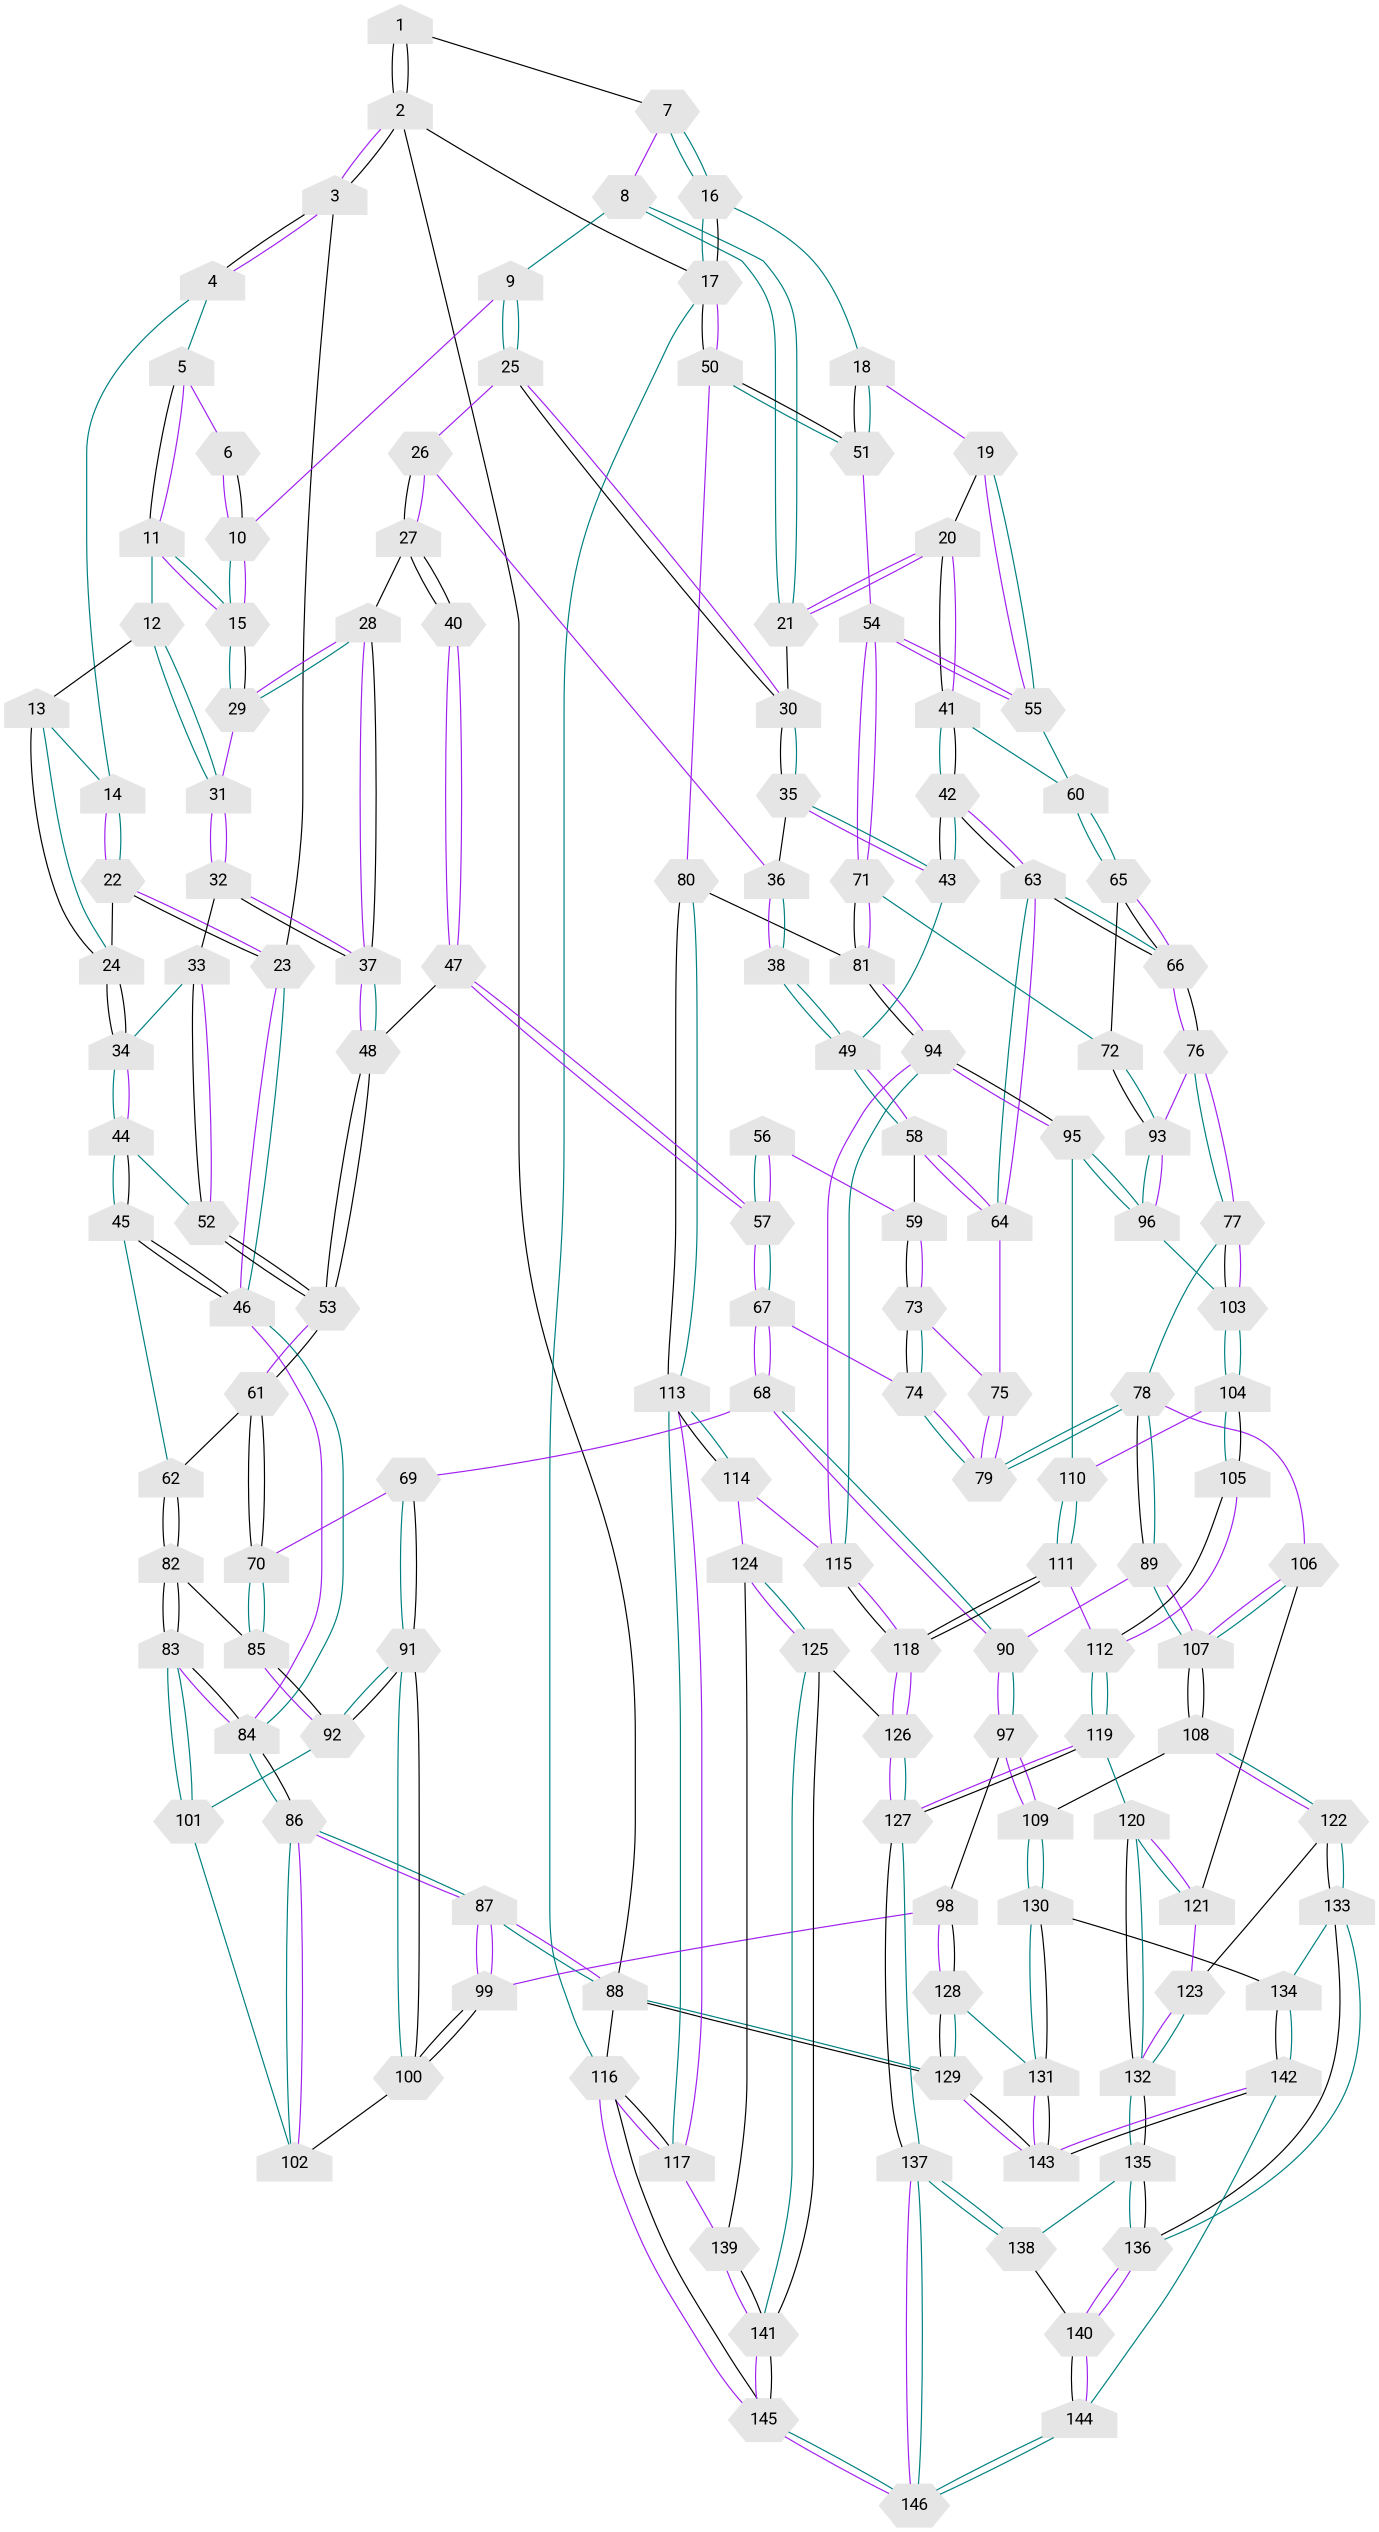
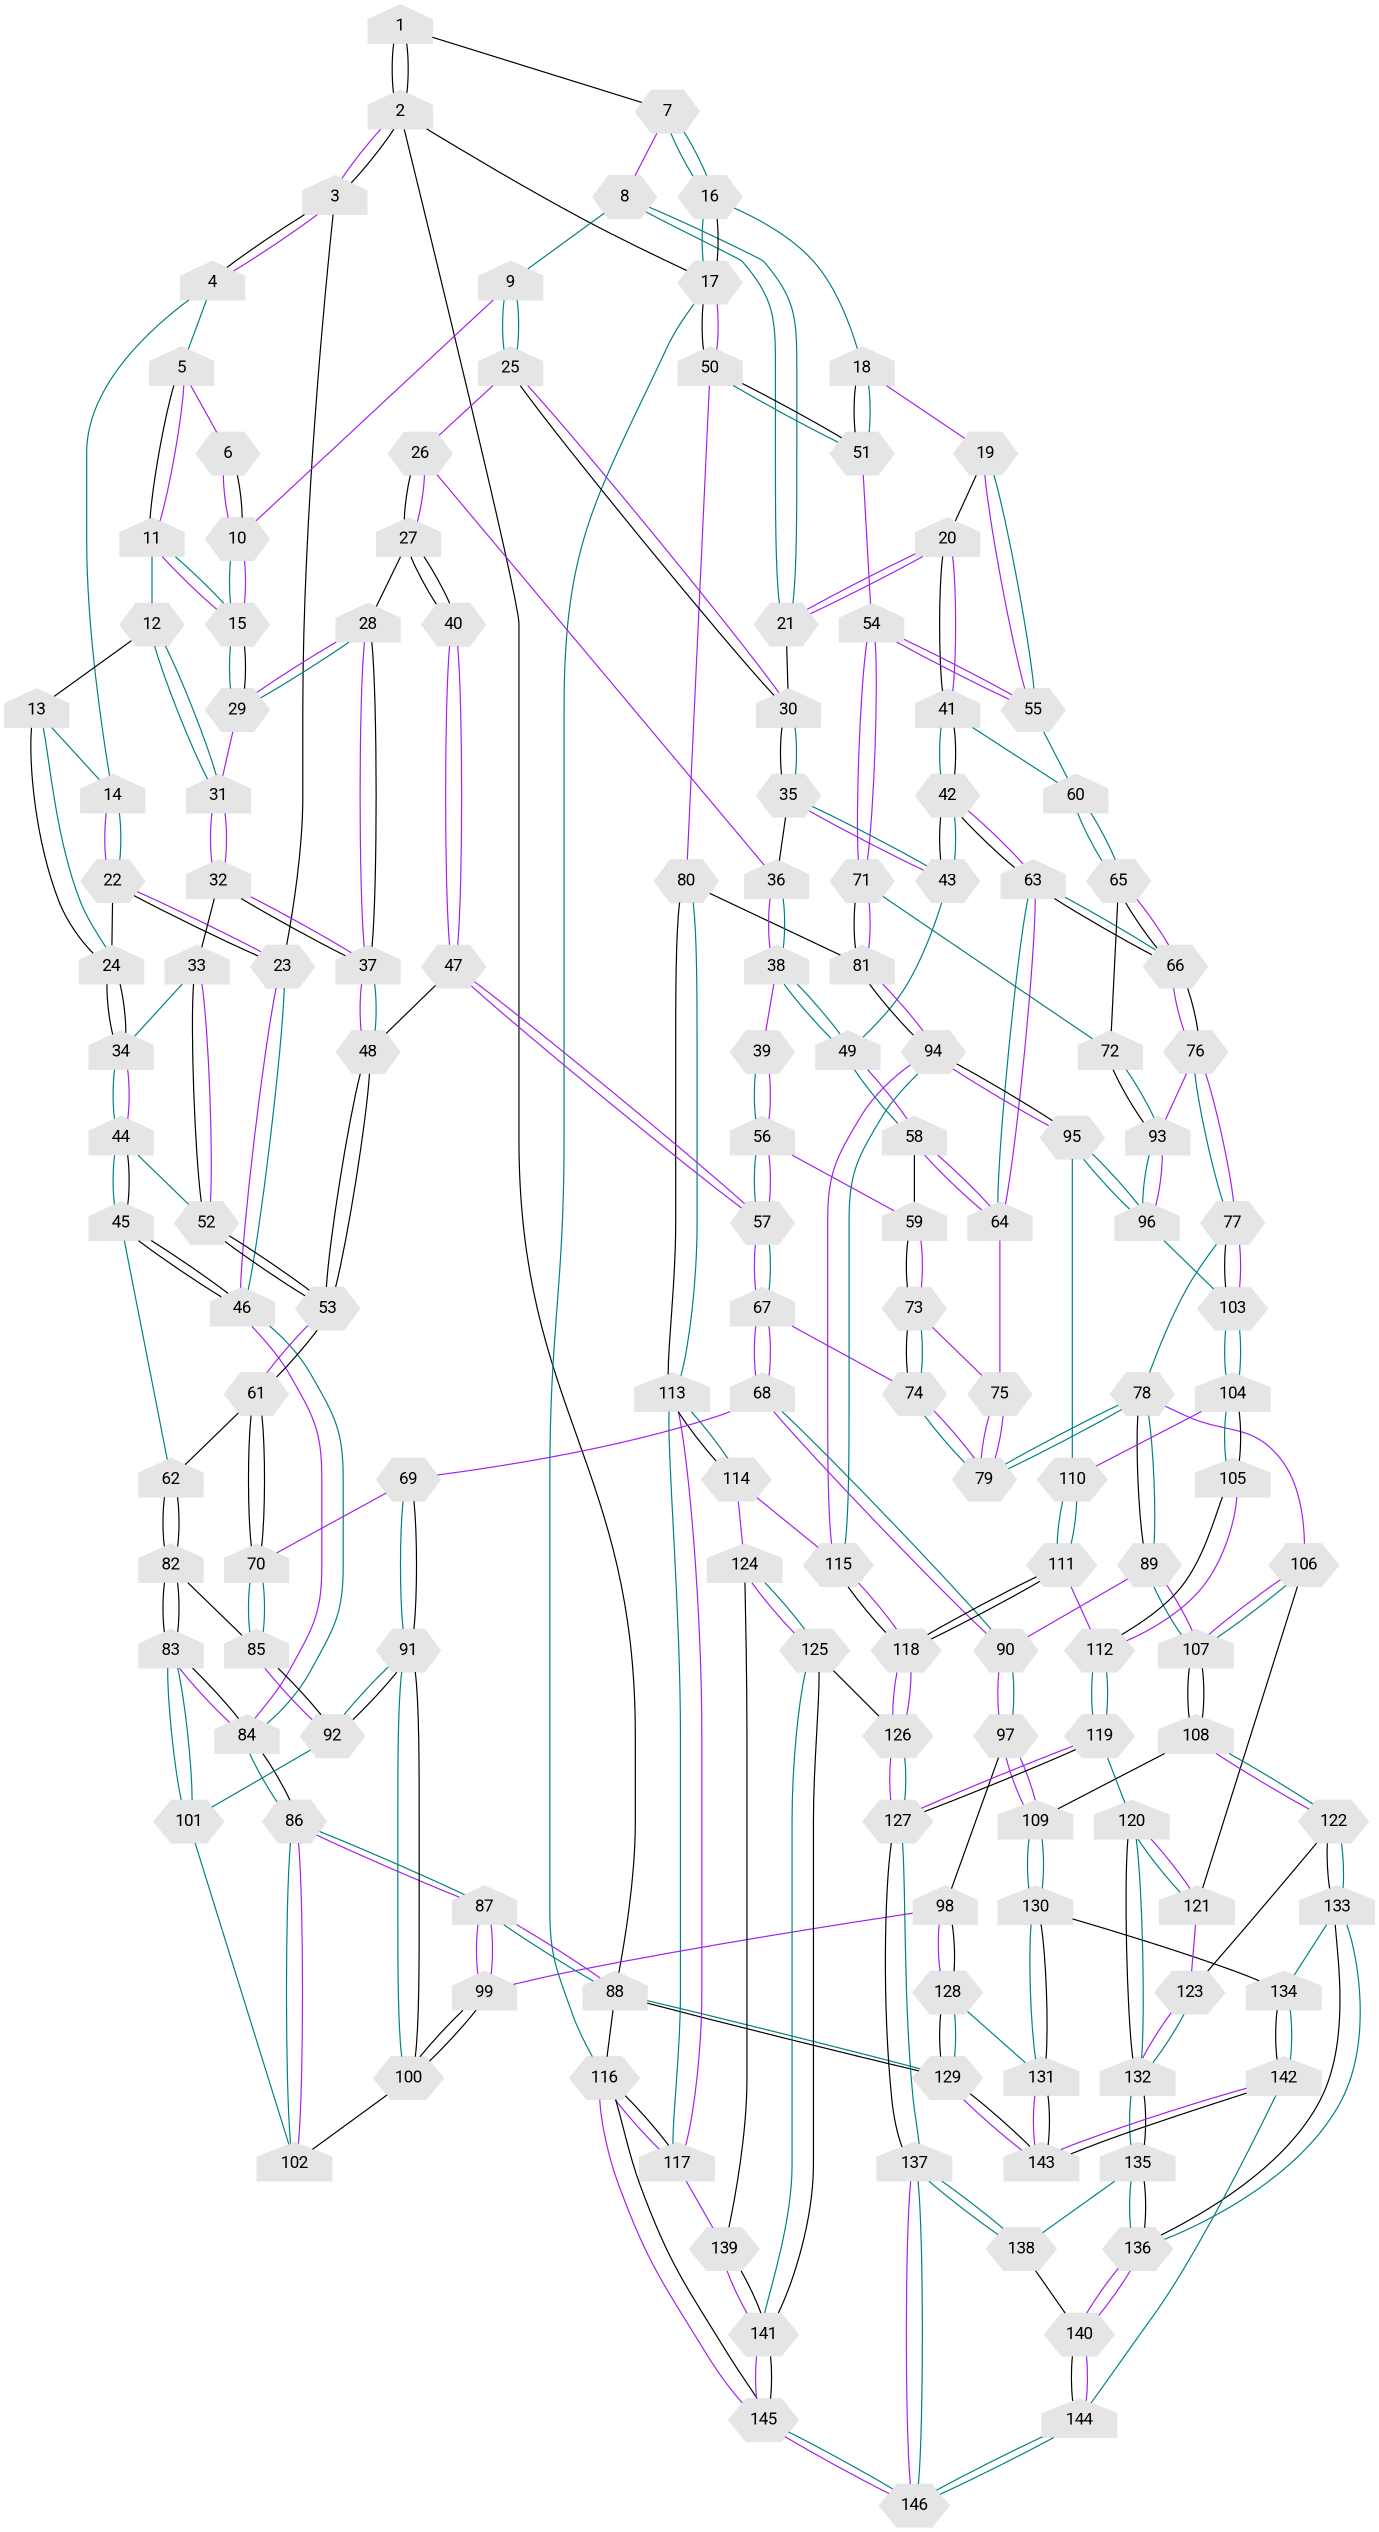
none -> (762, 1052)
